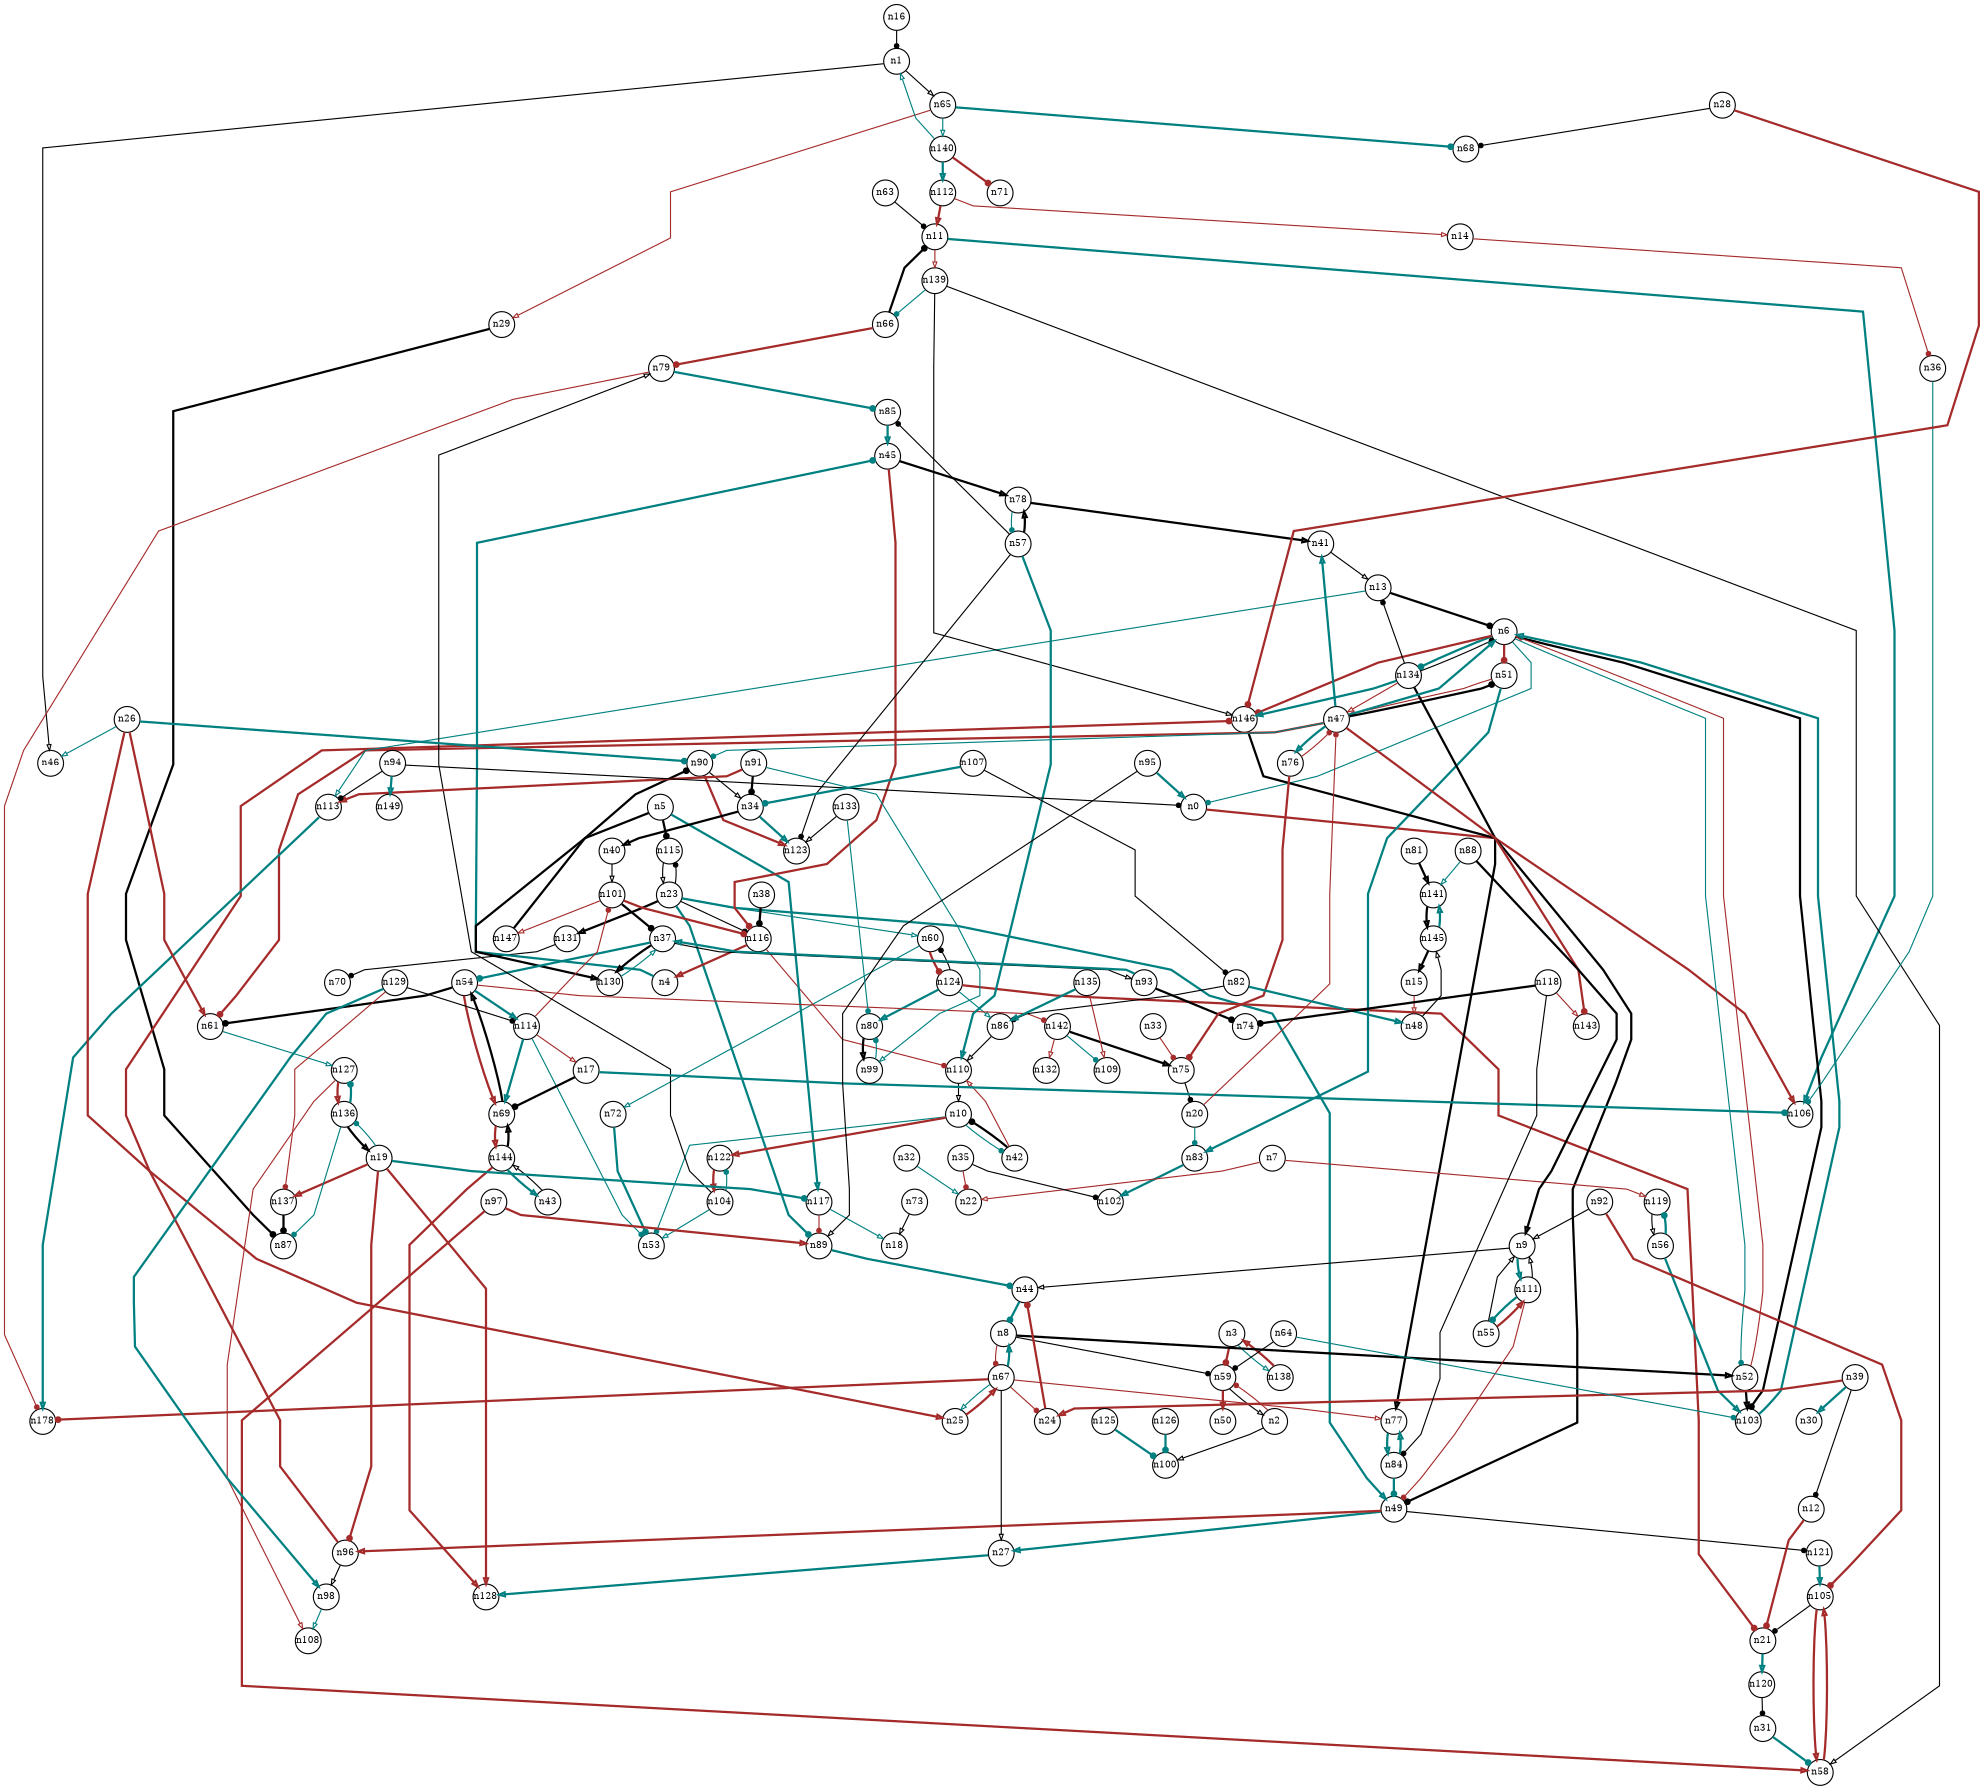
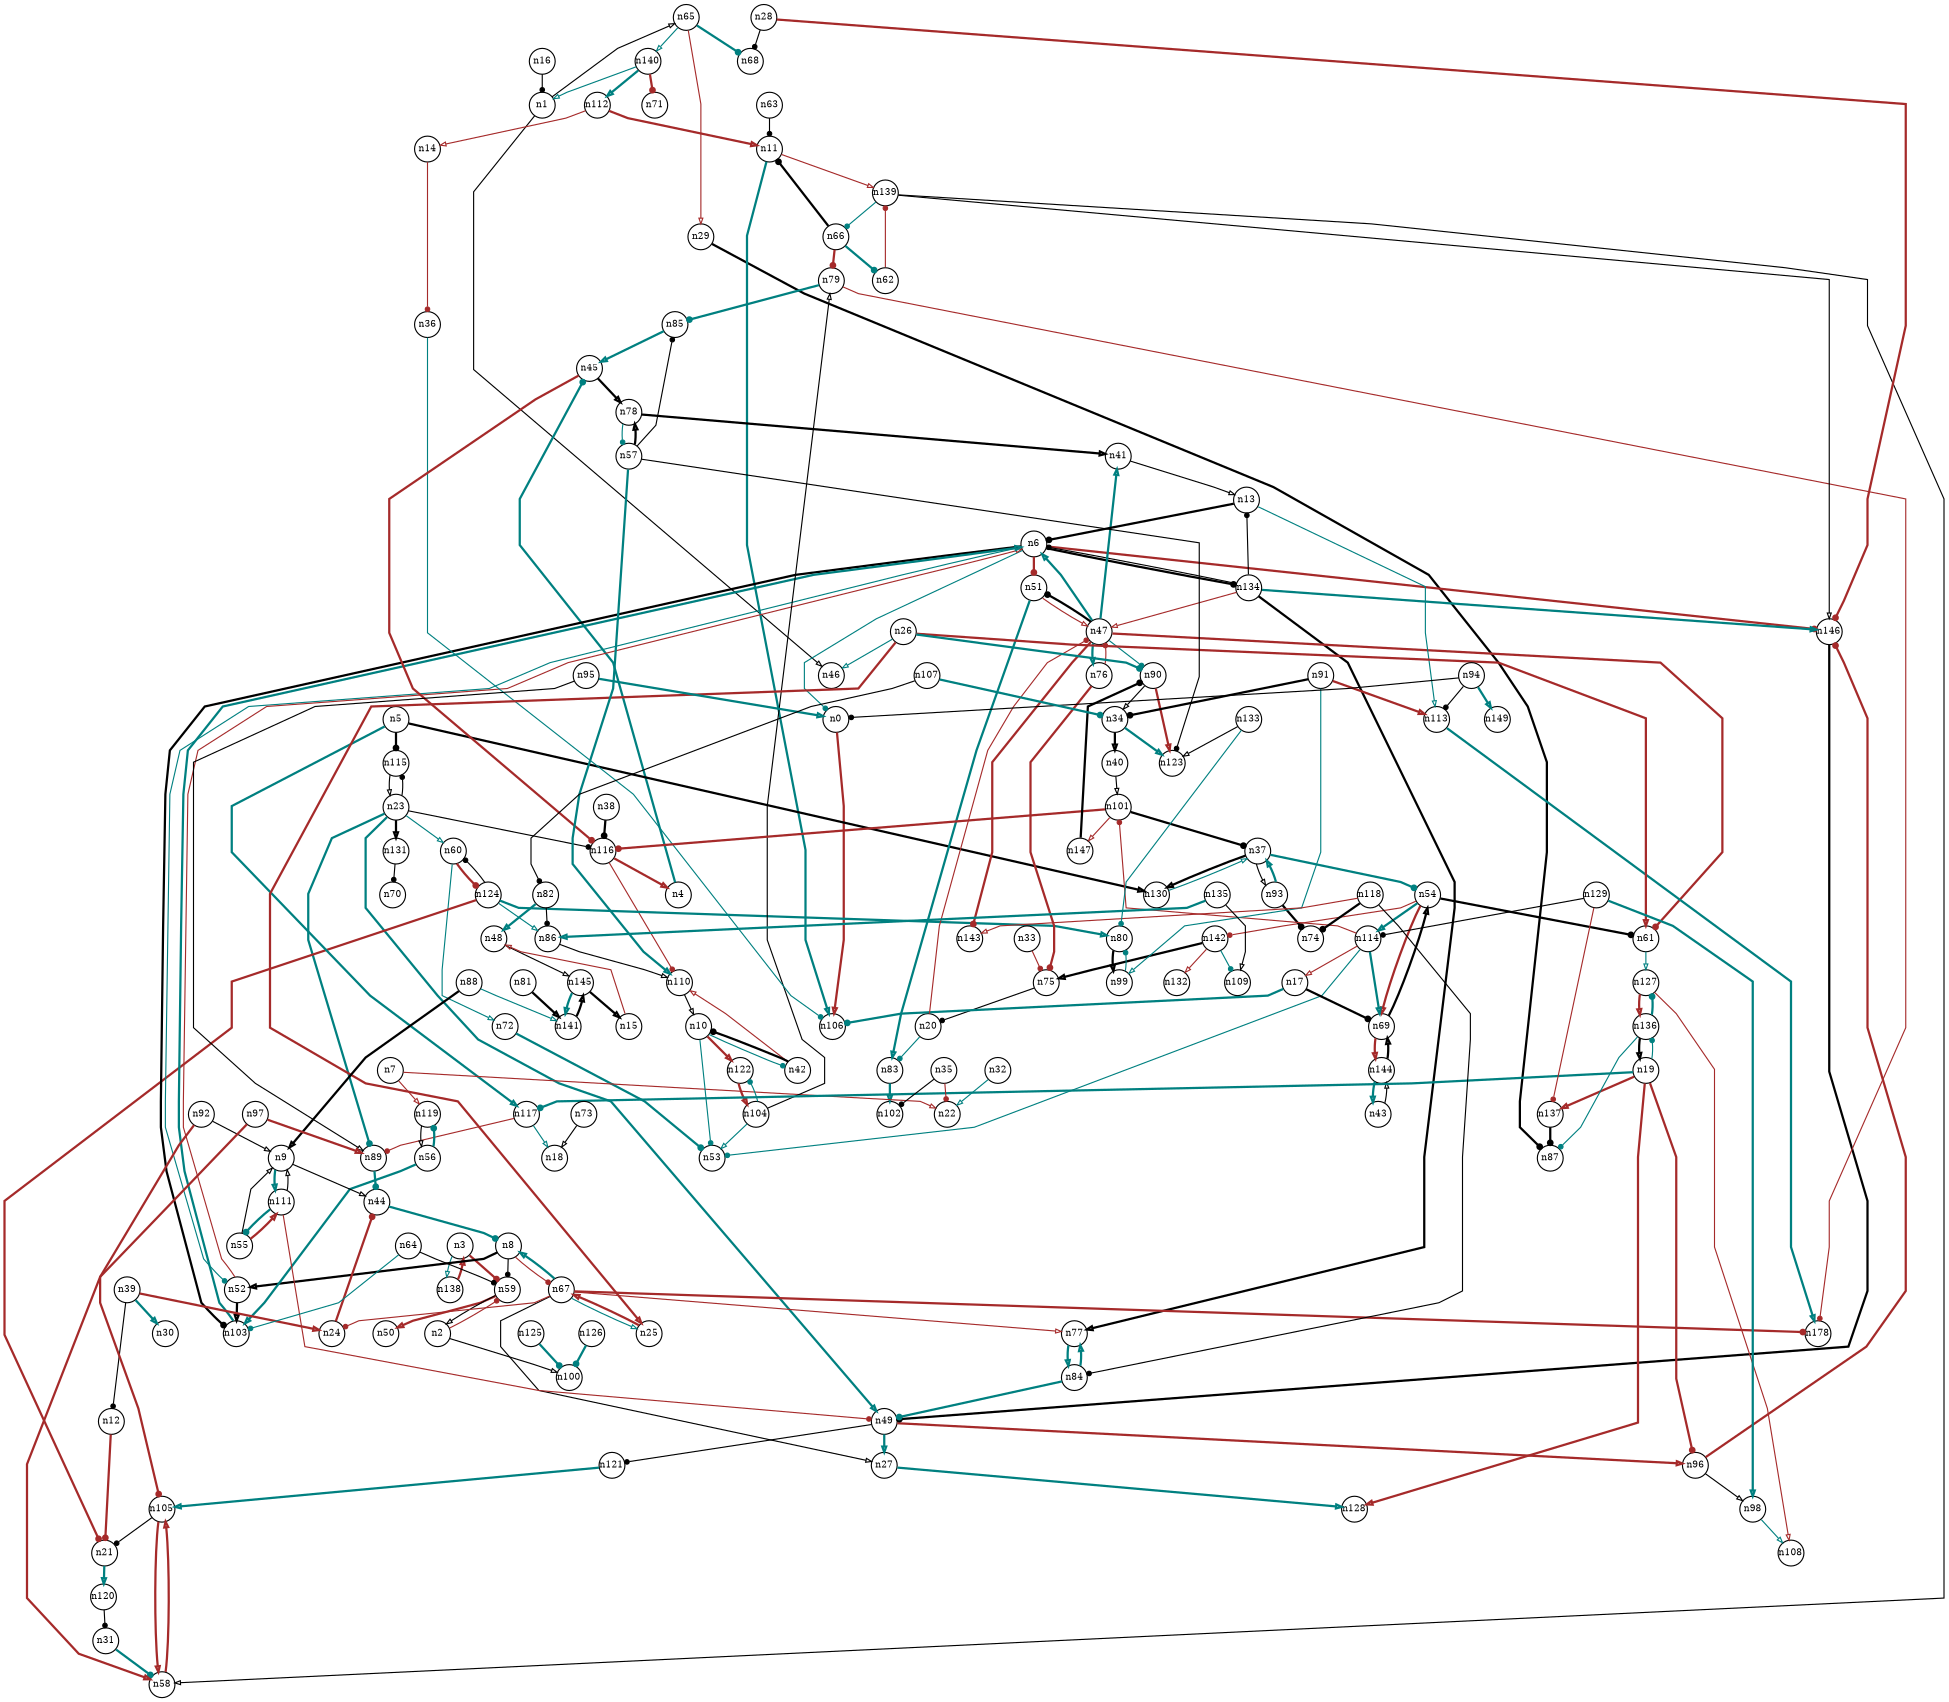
none -> (885, 281)
(1457, 650) -> (1138, 567)
(1096, 1023) -> (1244, 925)
(410, 1369) -> none
